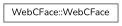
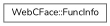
(61, 13) -> (55, 13)
